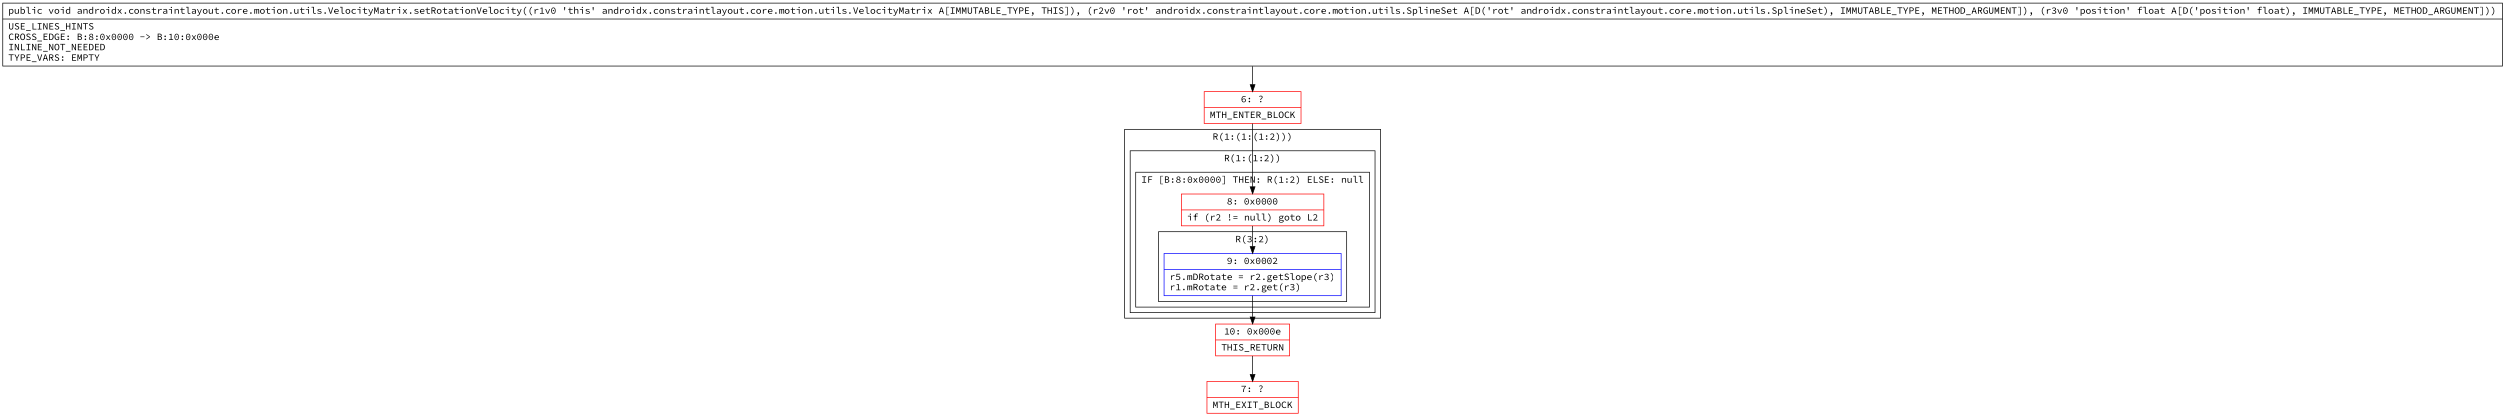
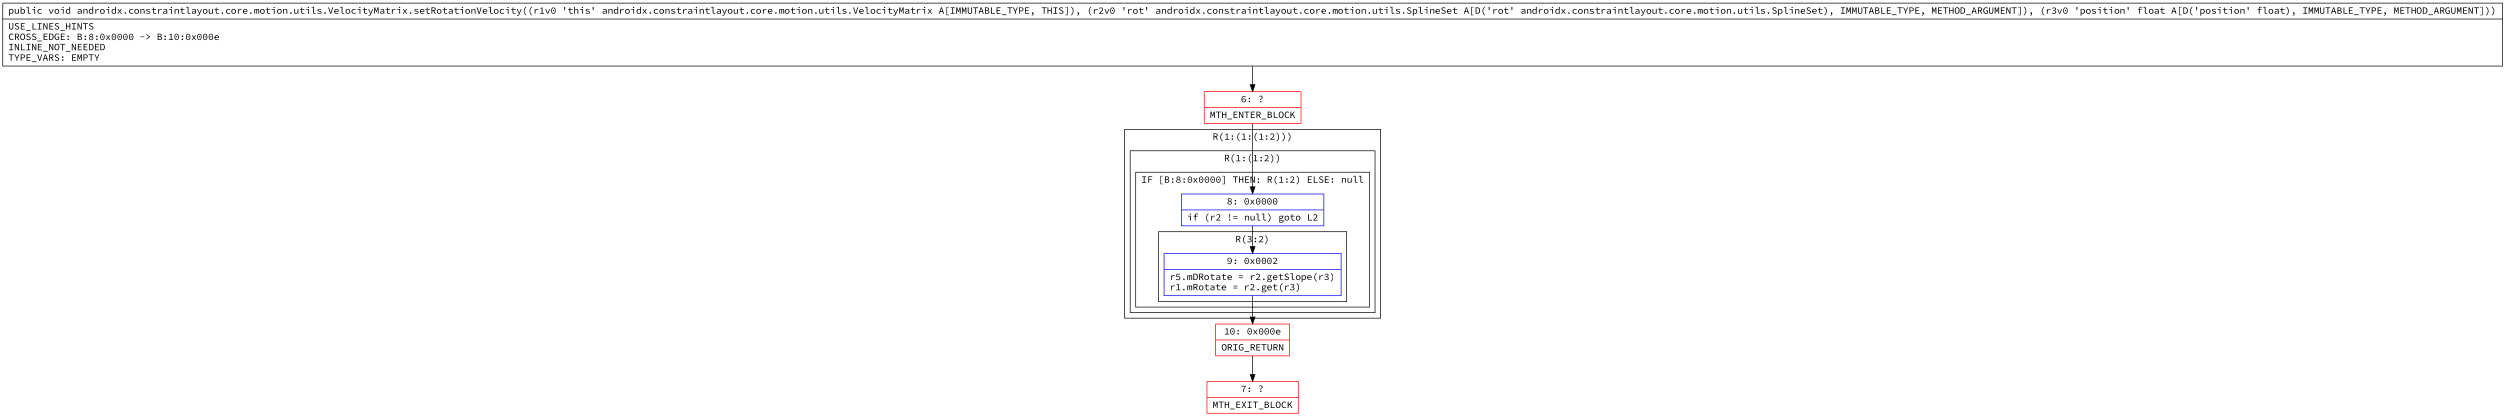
(1253, 210) -> (1253, 210)
(1253, 348) -> (1253, 348)
